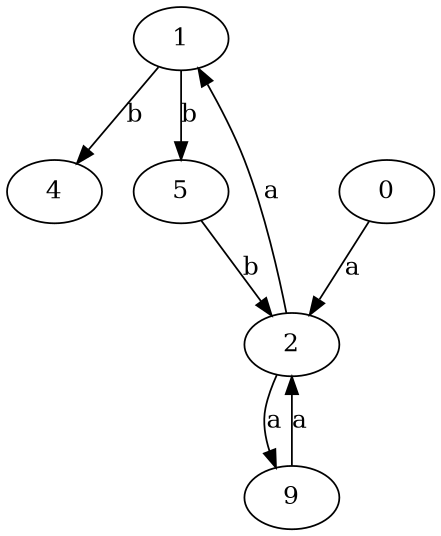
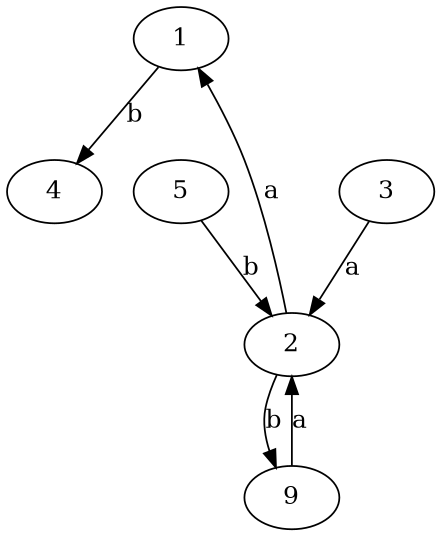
(181, 106) -> none
(387, 192) -> (387, 192)
(274, 421) -> (274, 421)
